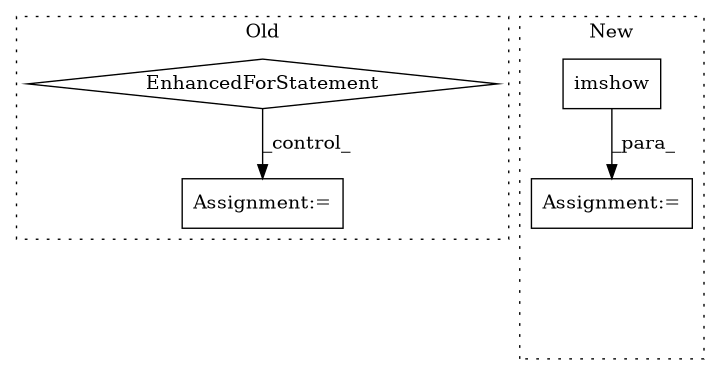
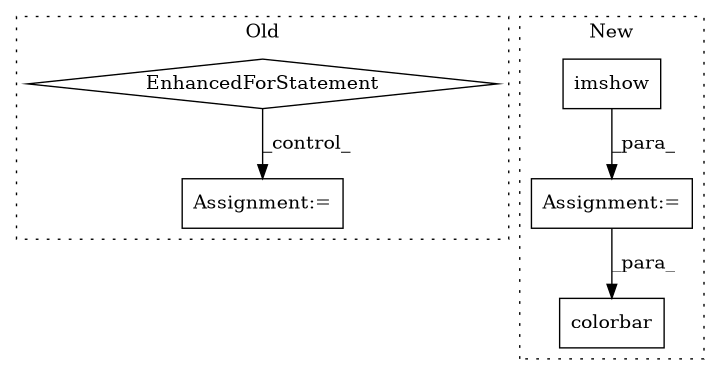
none -> (612, 323)
